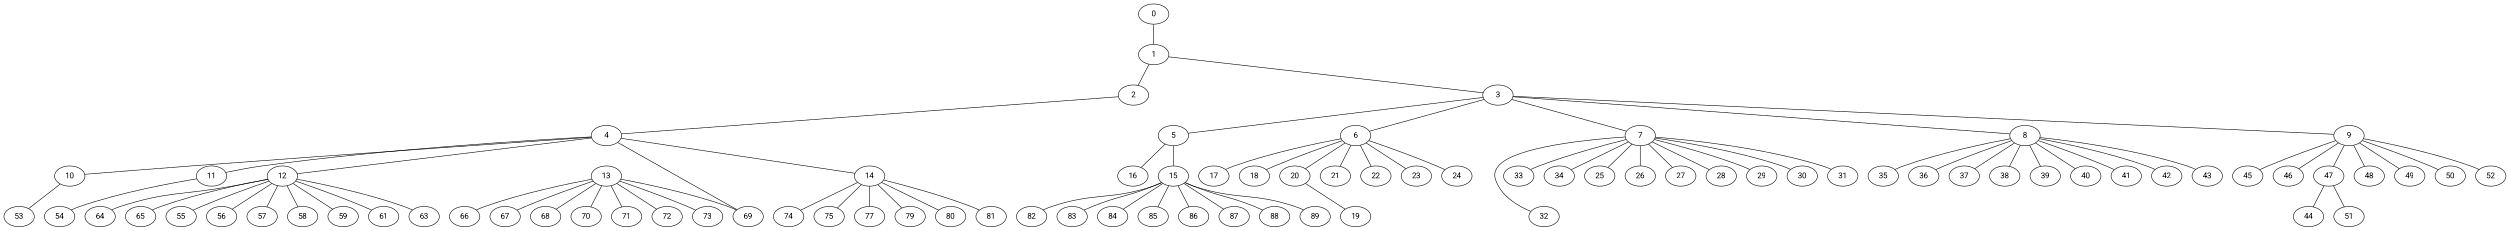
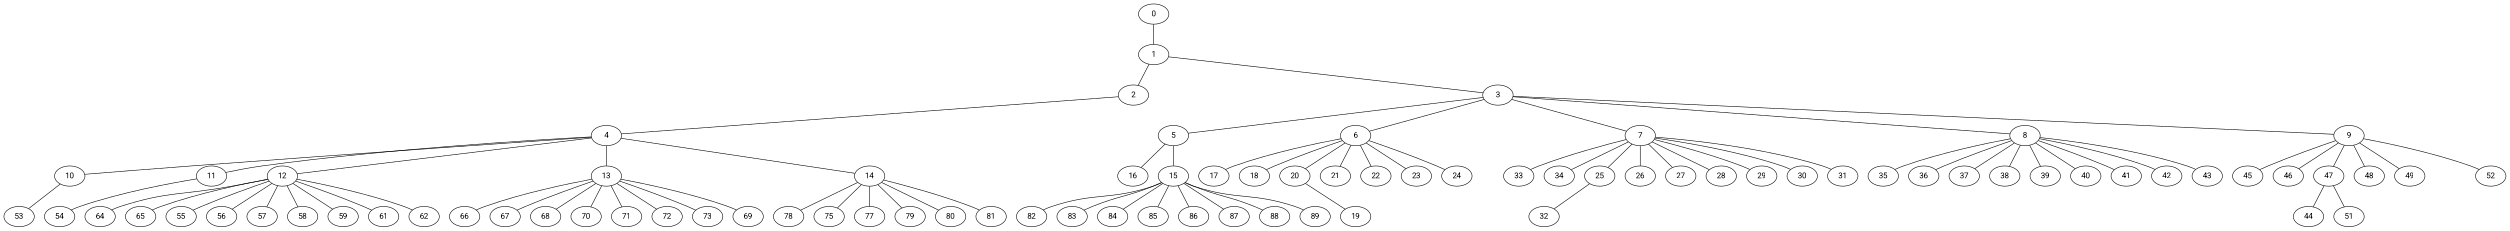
(1529, 151) -> (1572, 196)
(677, 176) -> (606, 156)
(2450, 176) -> none
(424, 217) -> (424, 217)
(789, 217) -> (789, 217)
